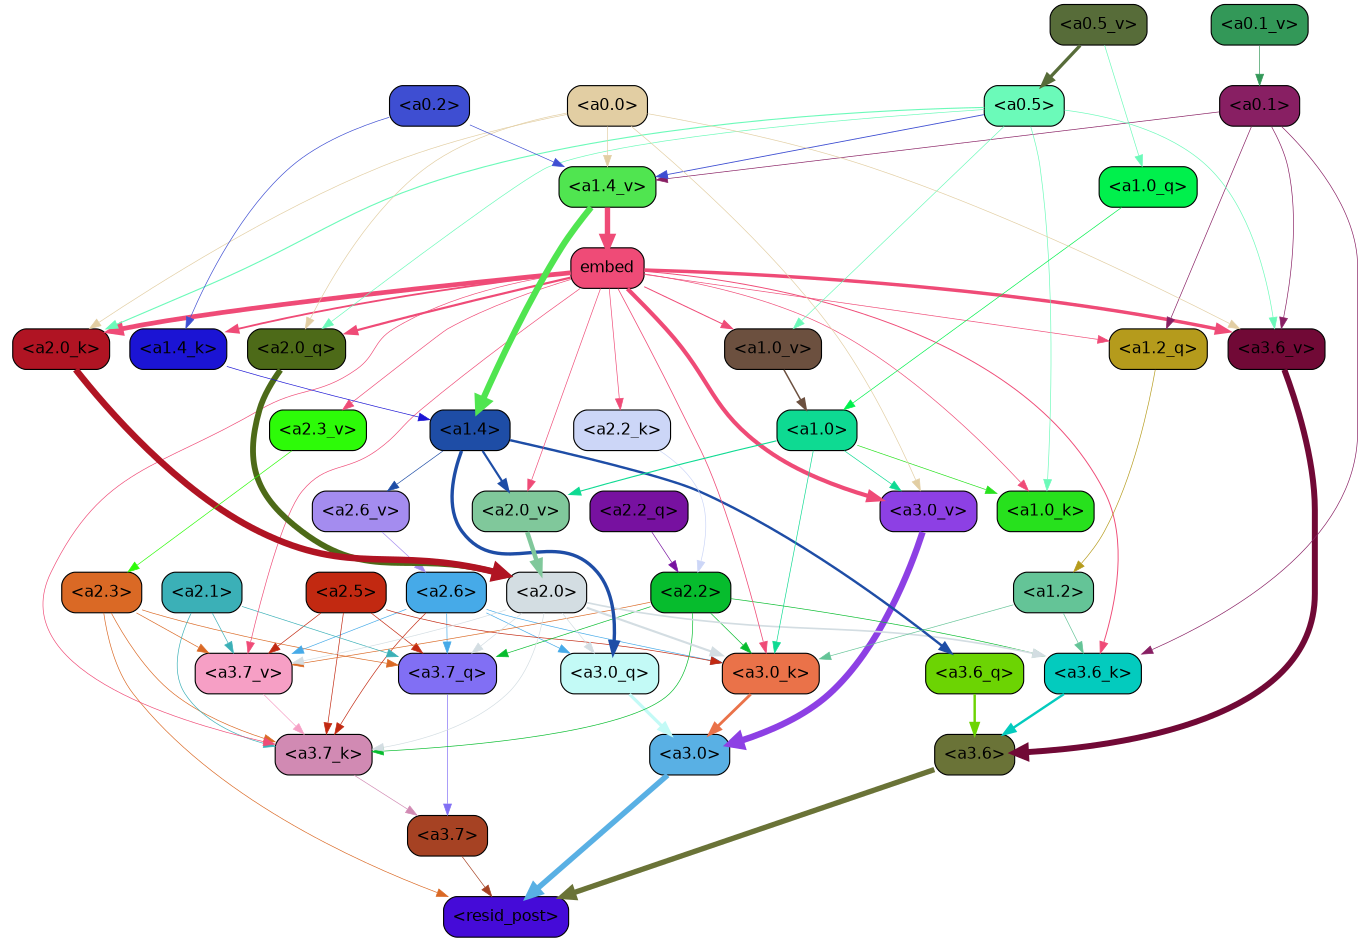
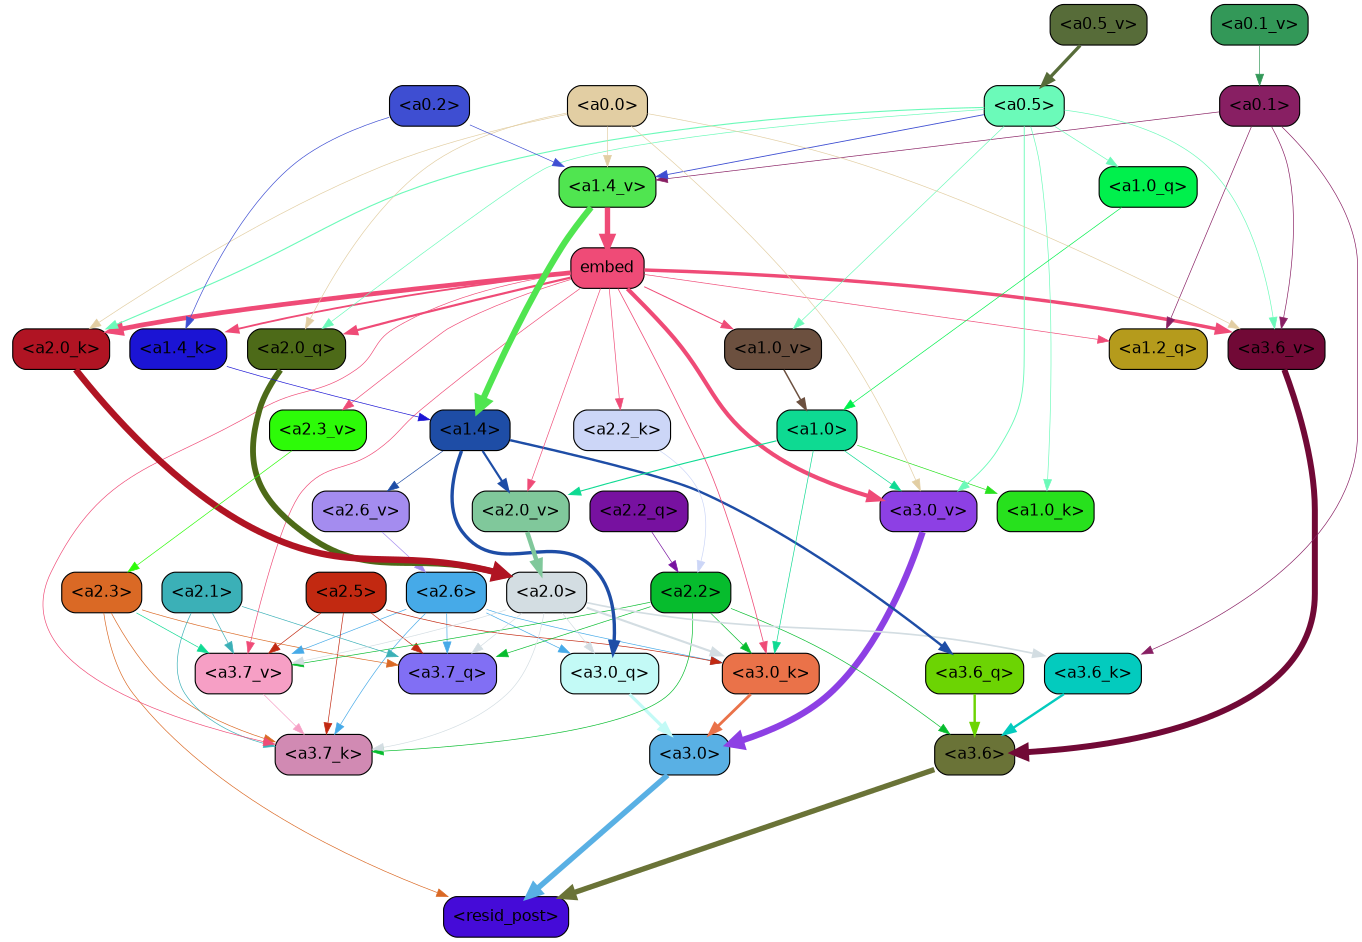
(1122, 100) -> (1081, 143)
none -> (1024, 314)
(853, 341) -> none
(971, 362) -> none
(1054, 592) -> none
(875, 621) -> (840, 660)
(168, 630) -> (168, 630)
(468, 636) -> (468, 636)
(377, 669) -> (377, 669)
(448, 836) -> none
